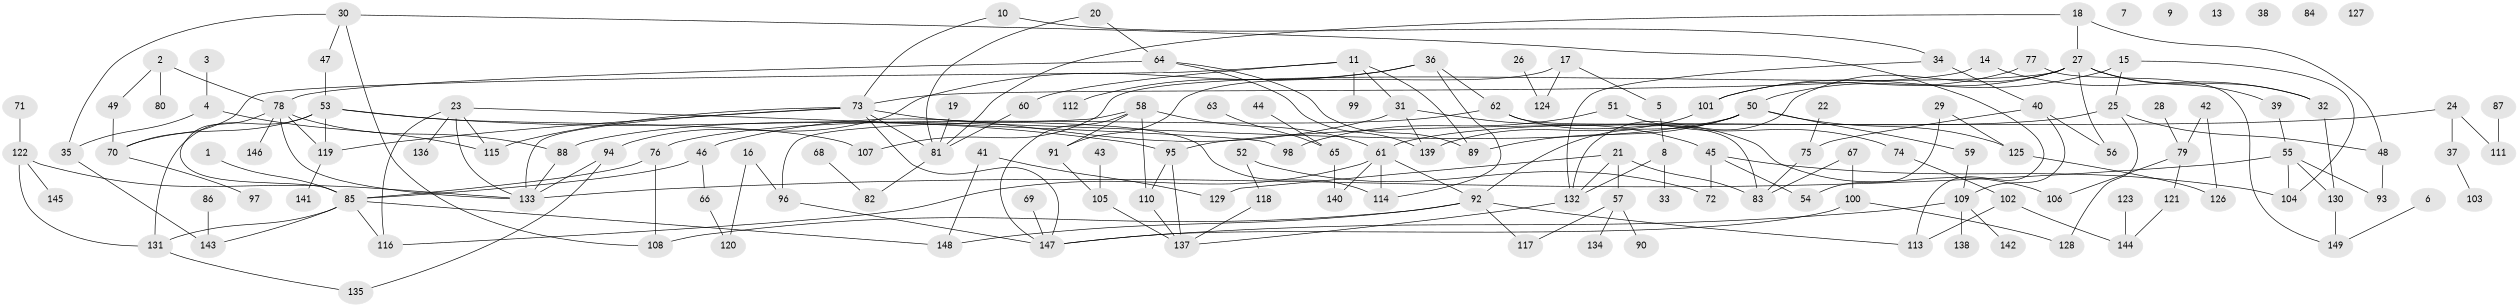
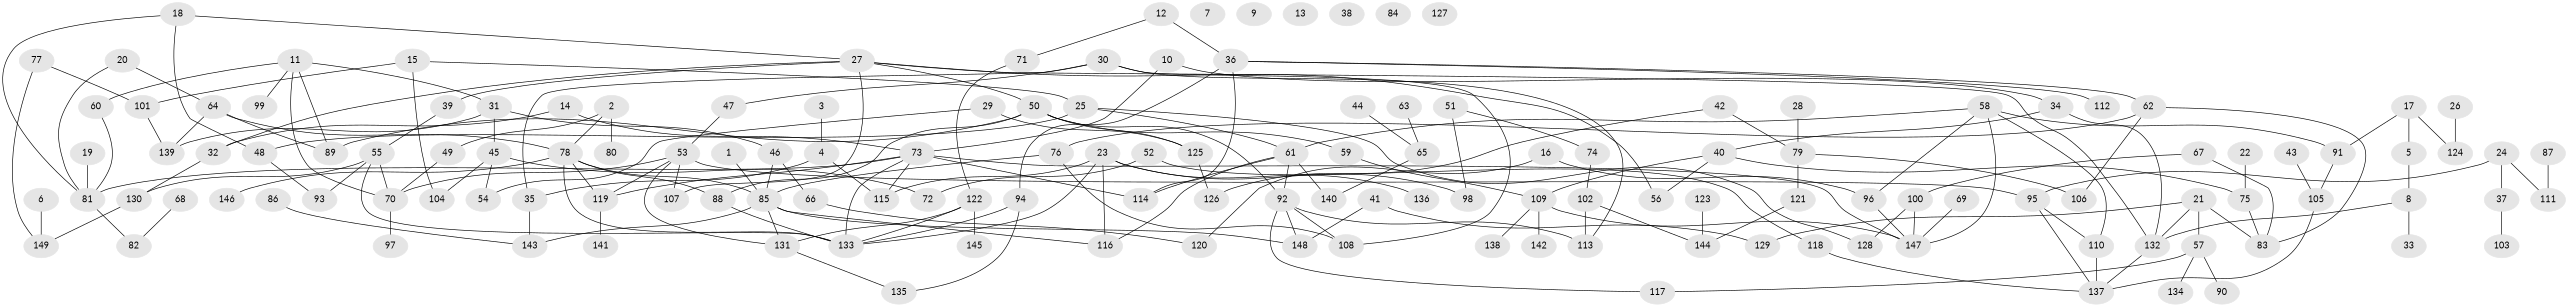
none -> (1161, 14)
(2288, 177) -> (384, 177)
